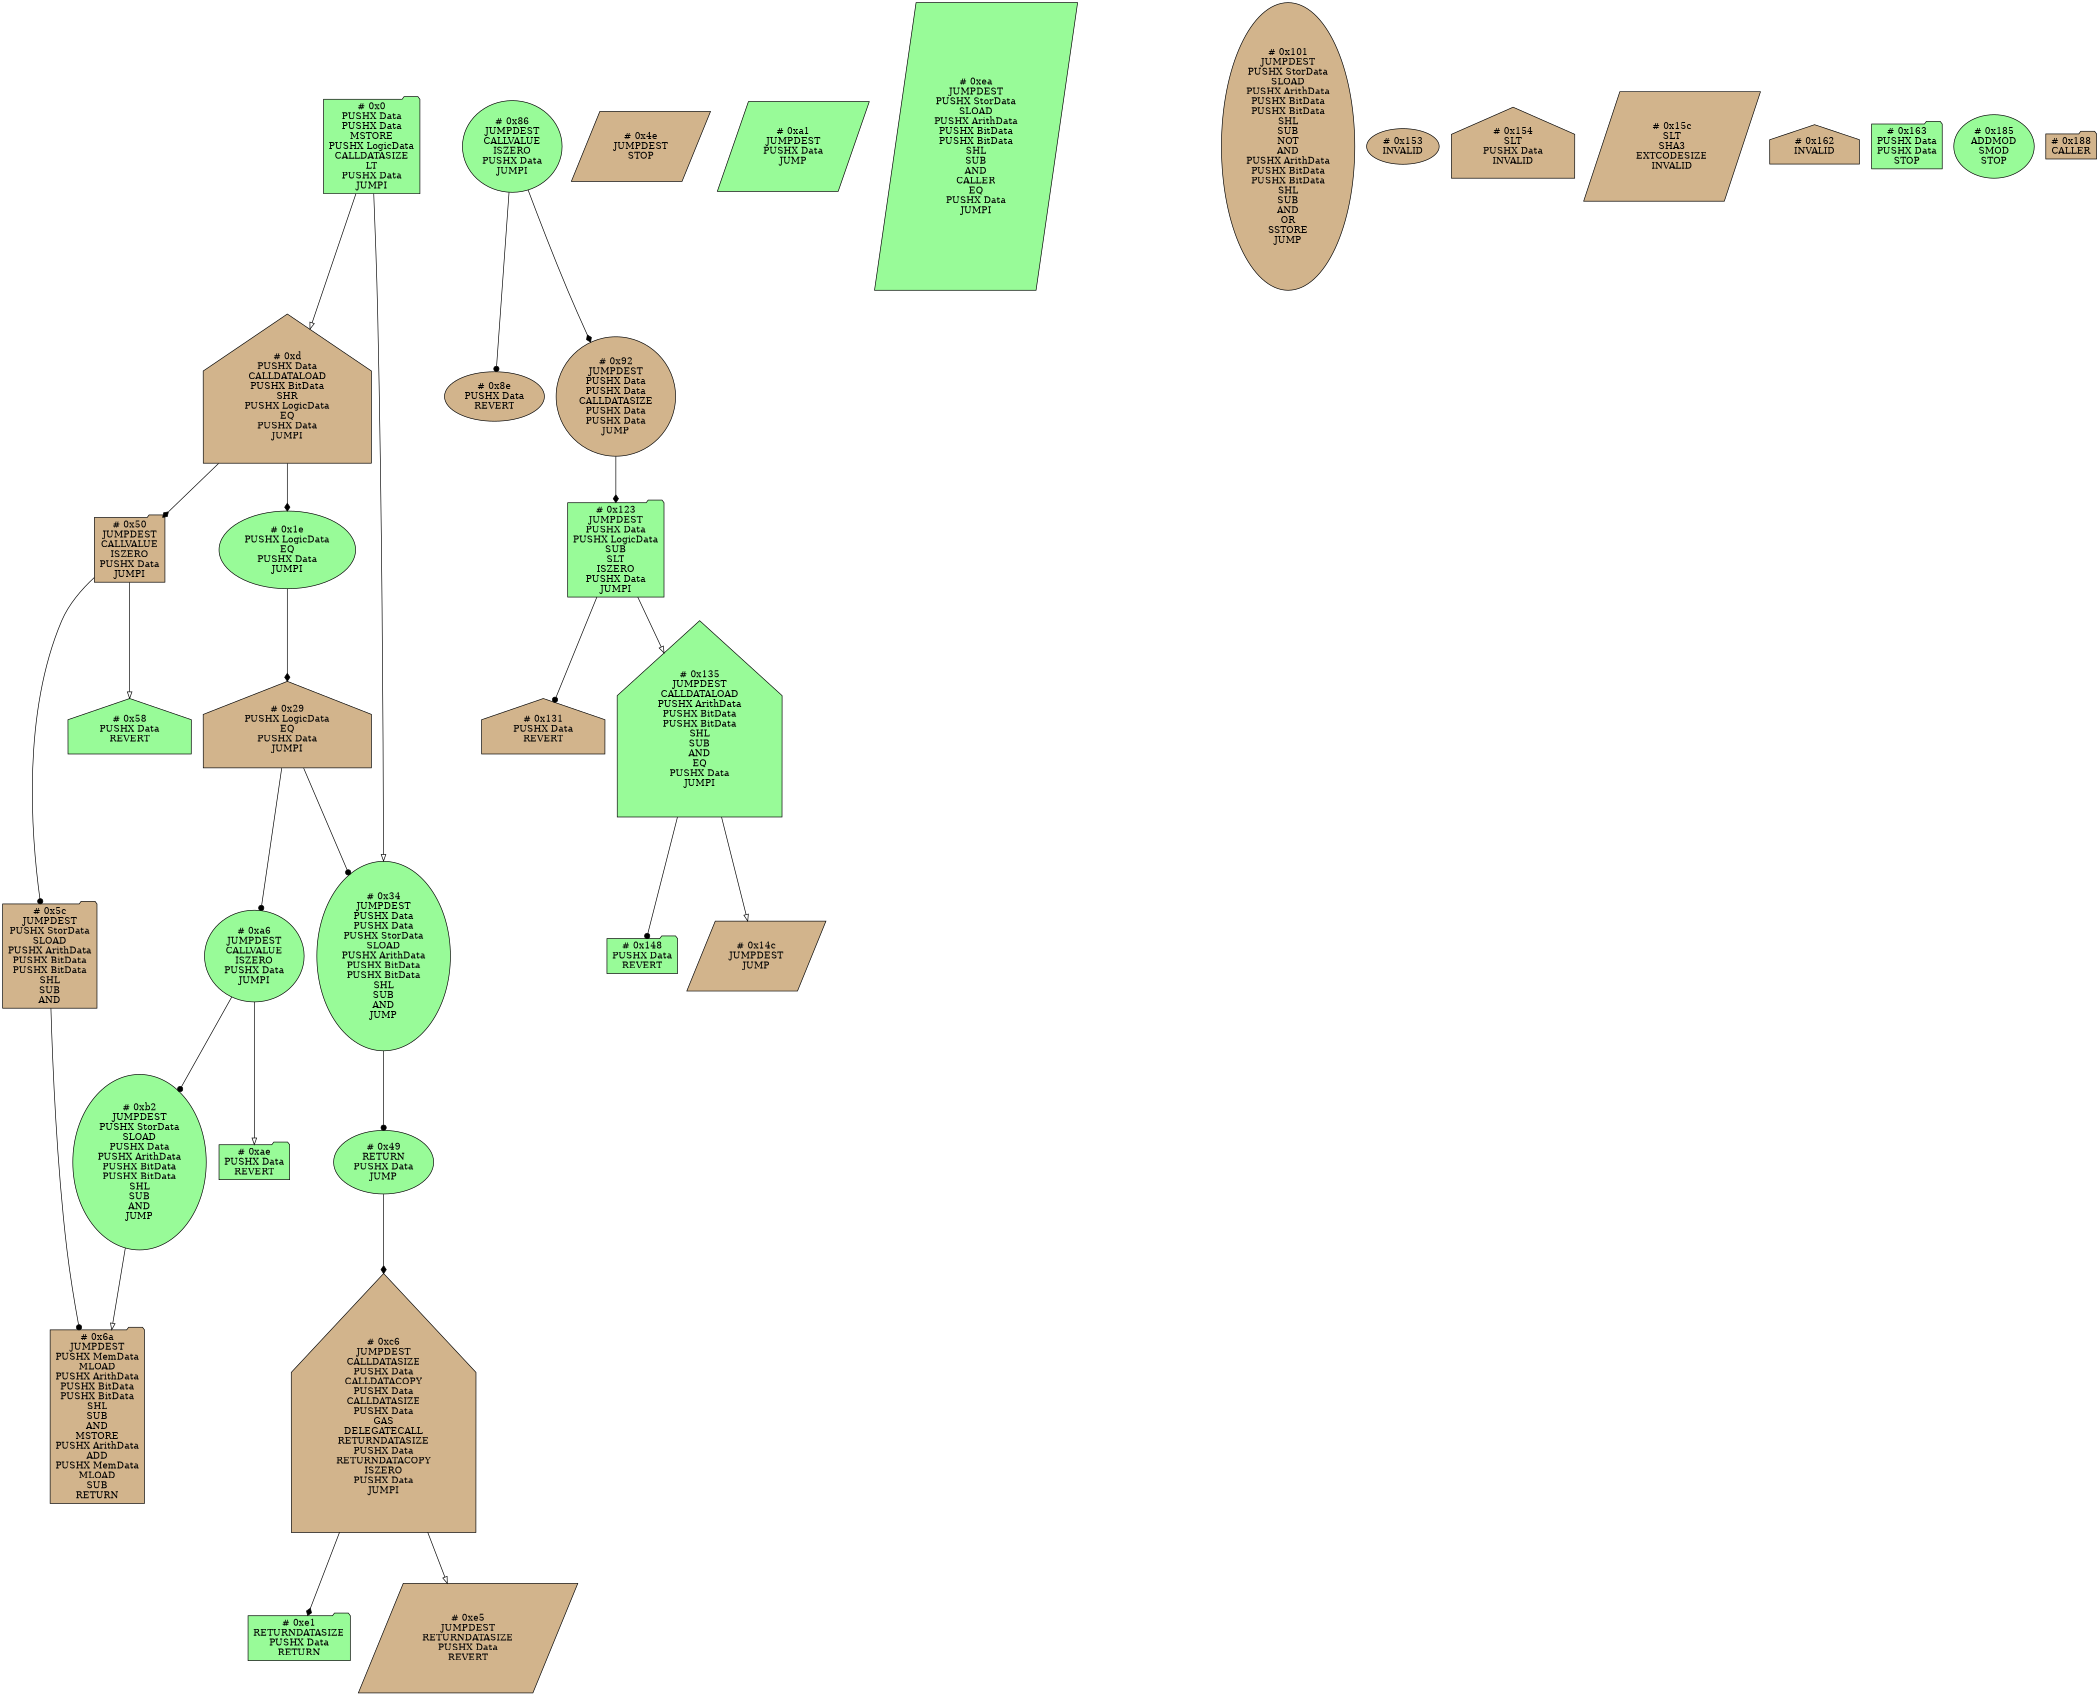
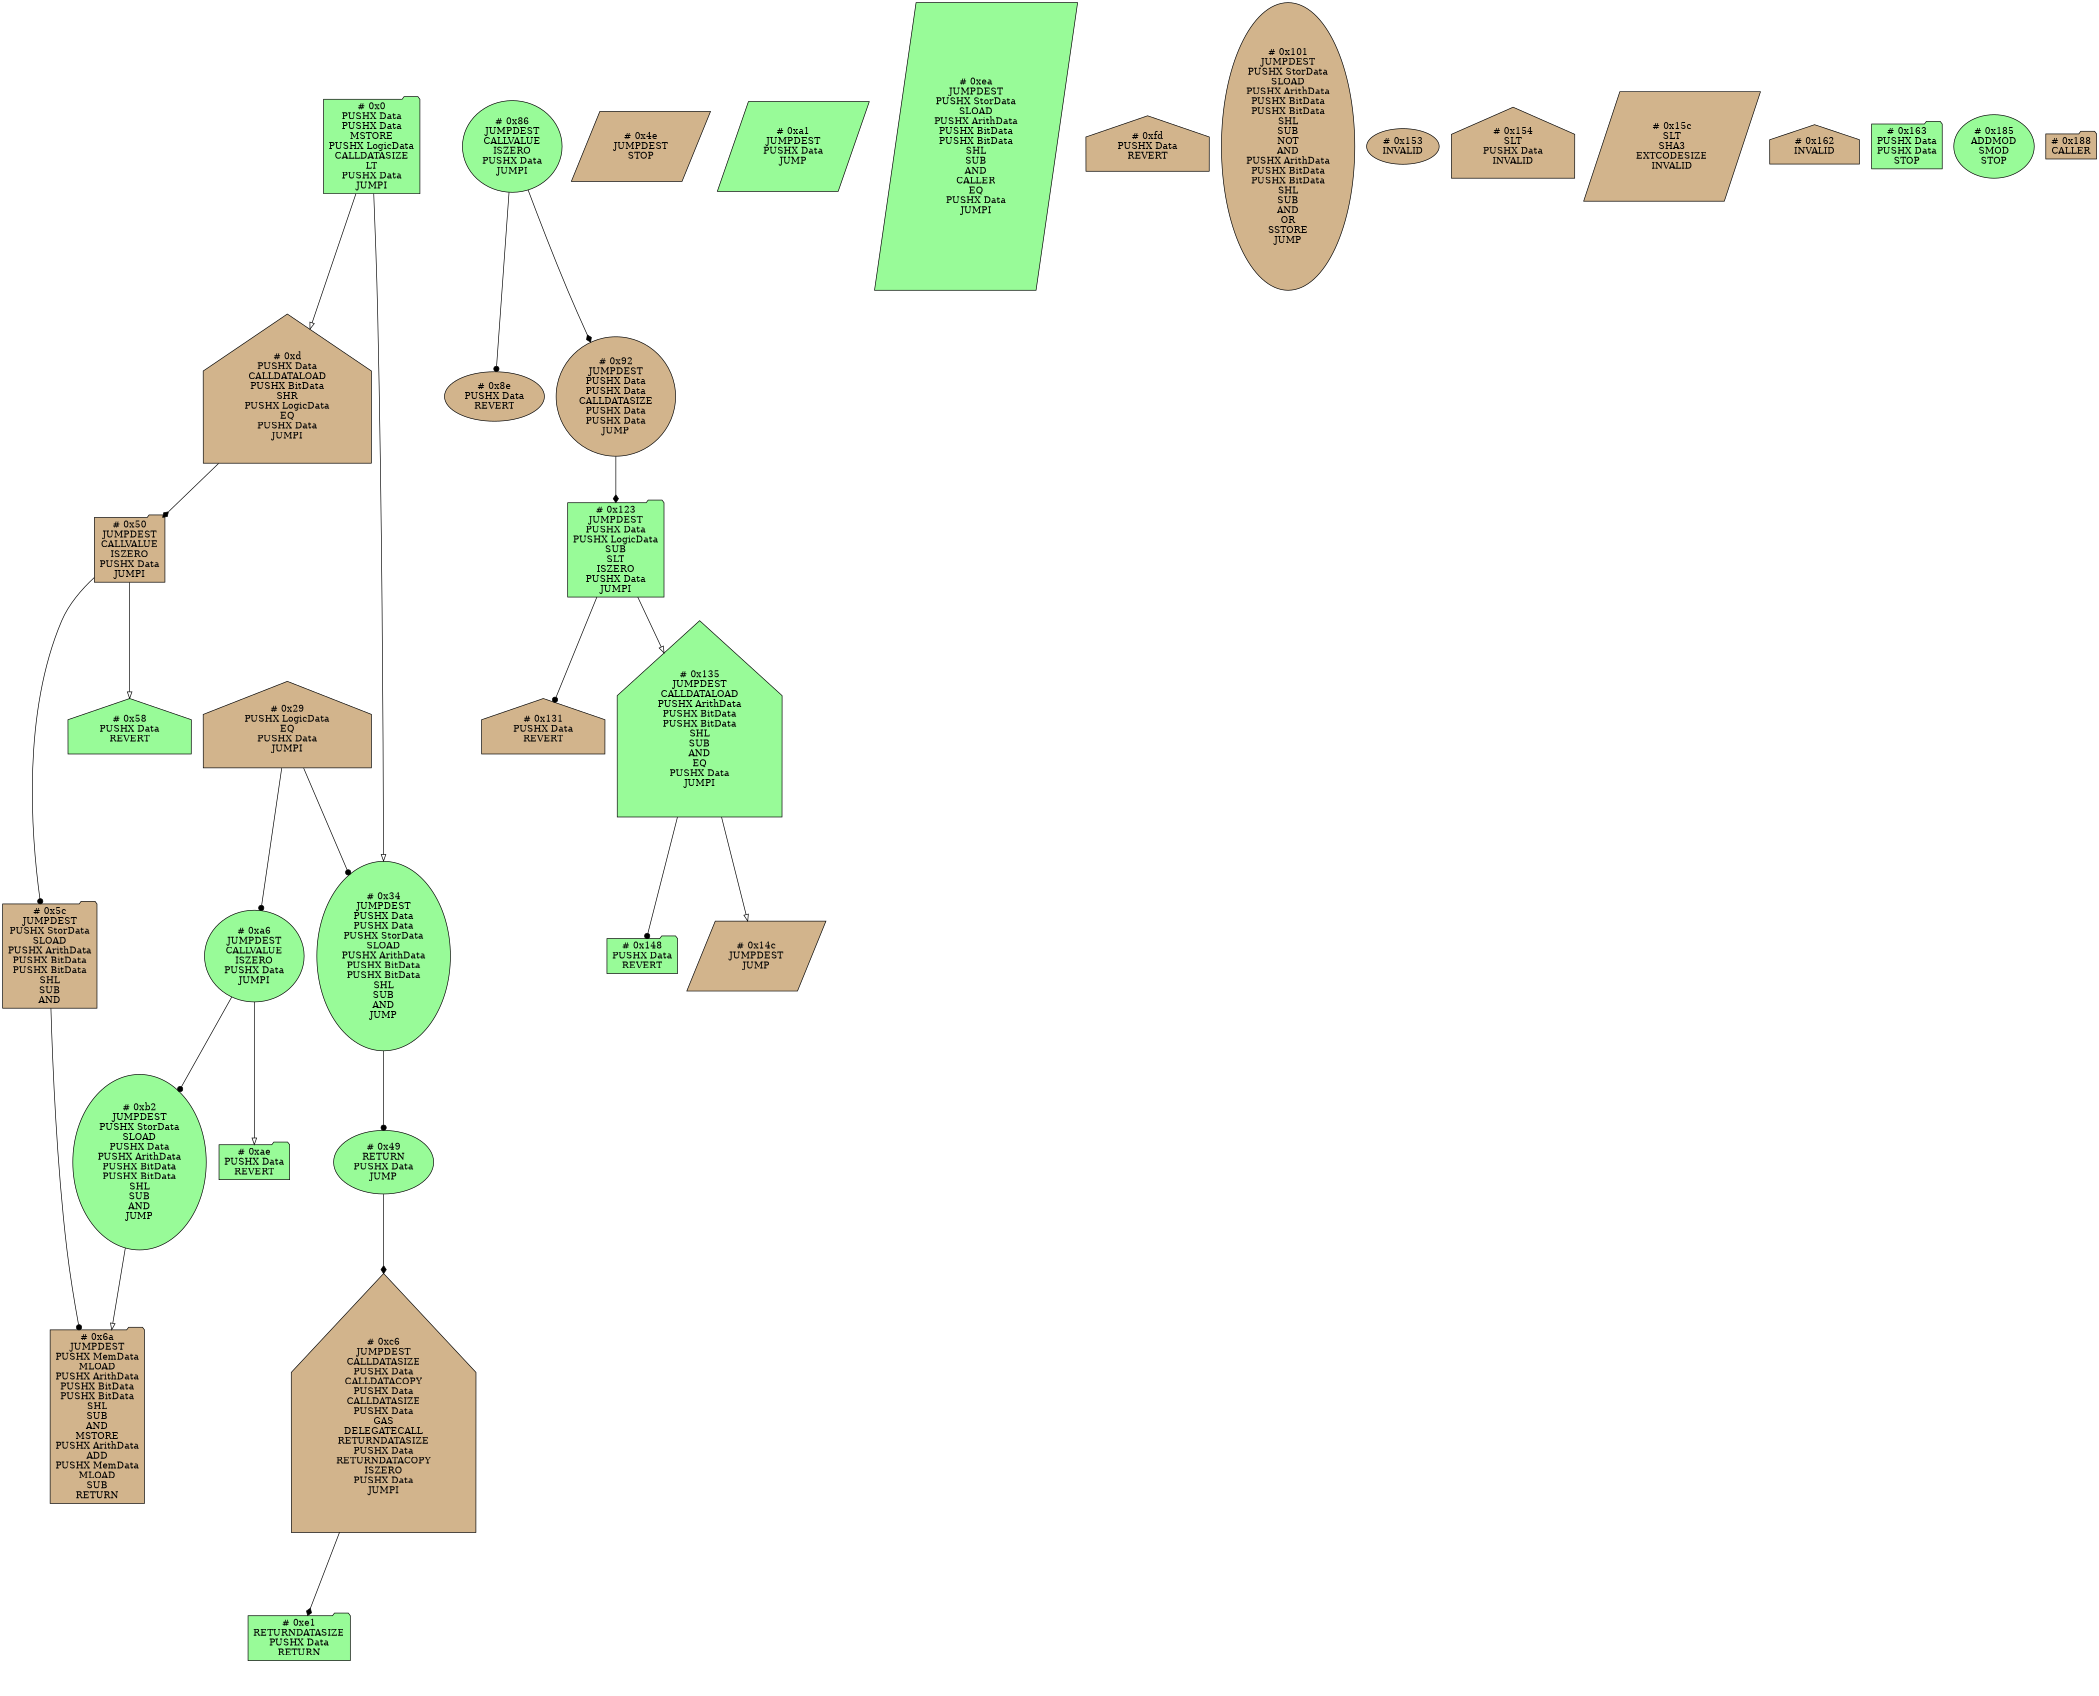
none -> (1148, 146)
(287, 550) -> none
(468, 1638) -> none
